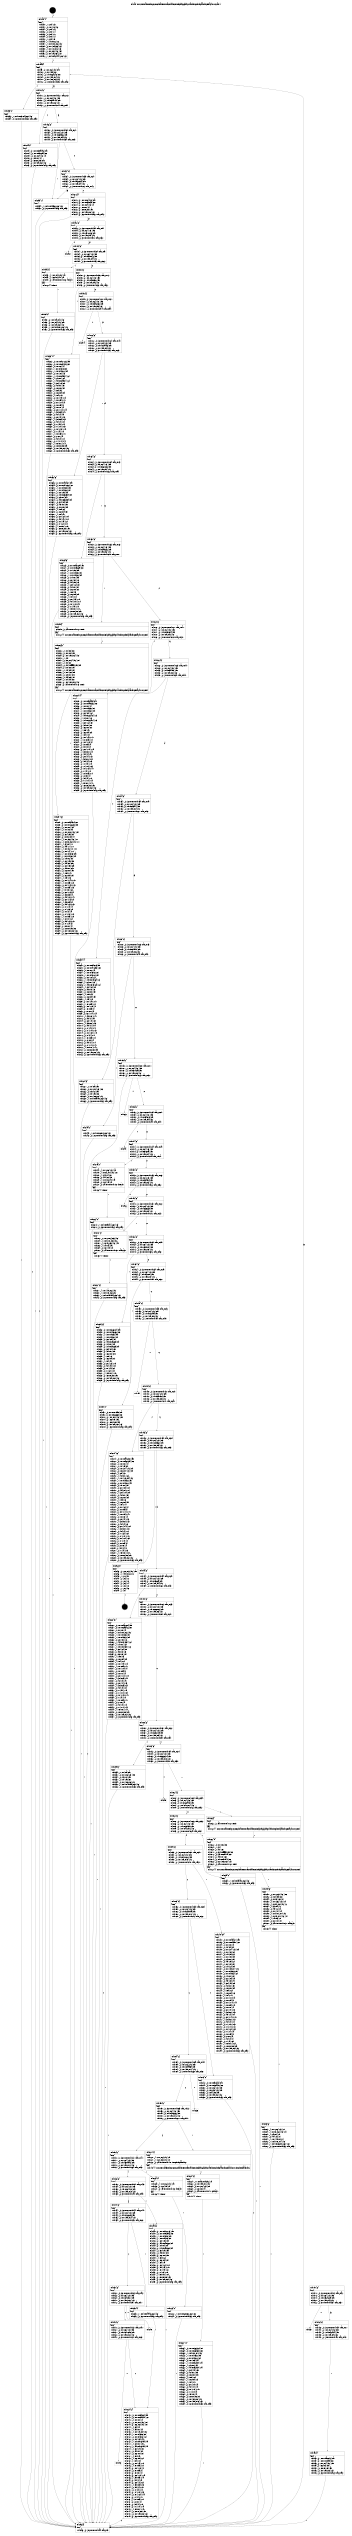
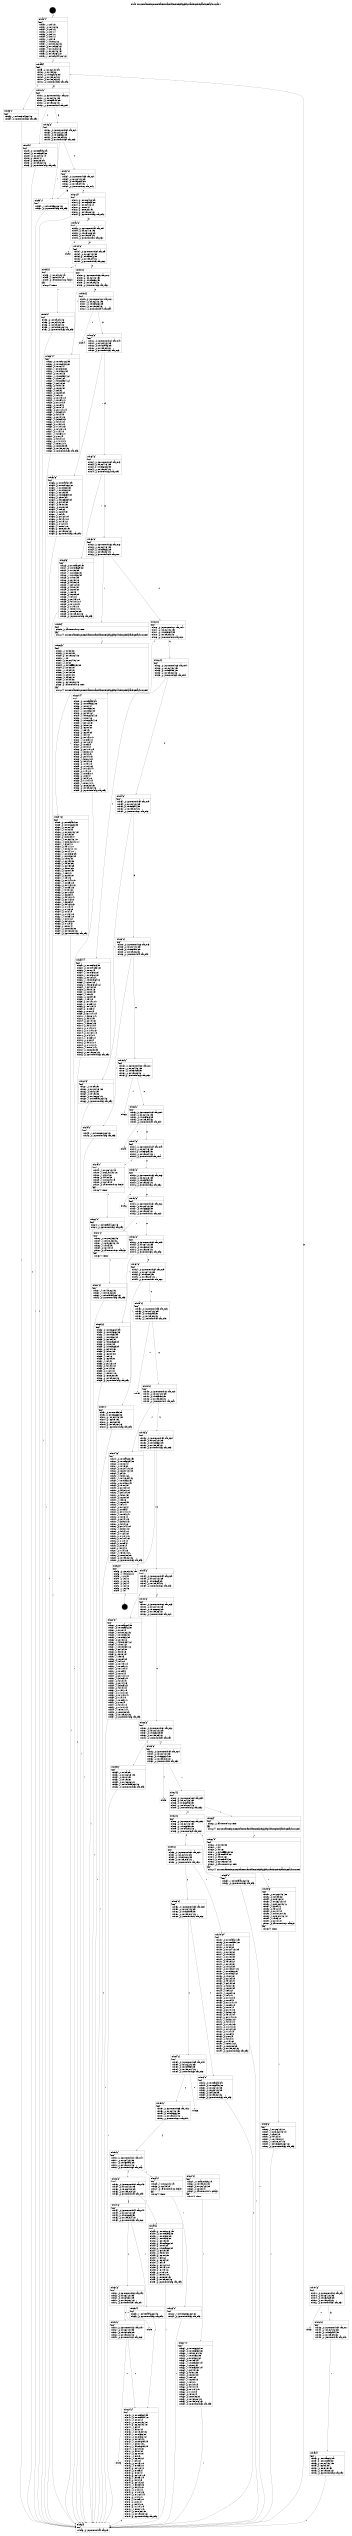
(87, 1793) -> (77, 1790)
(198, 2160) -> none
